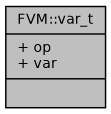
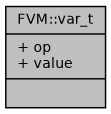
(38, 64) -> (46, 64)
